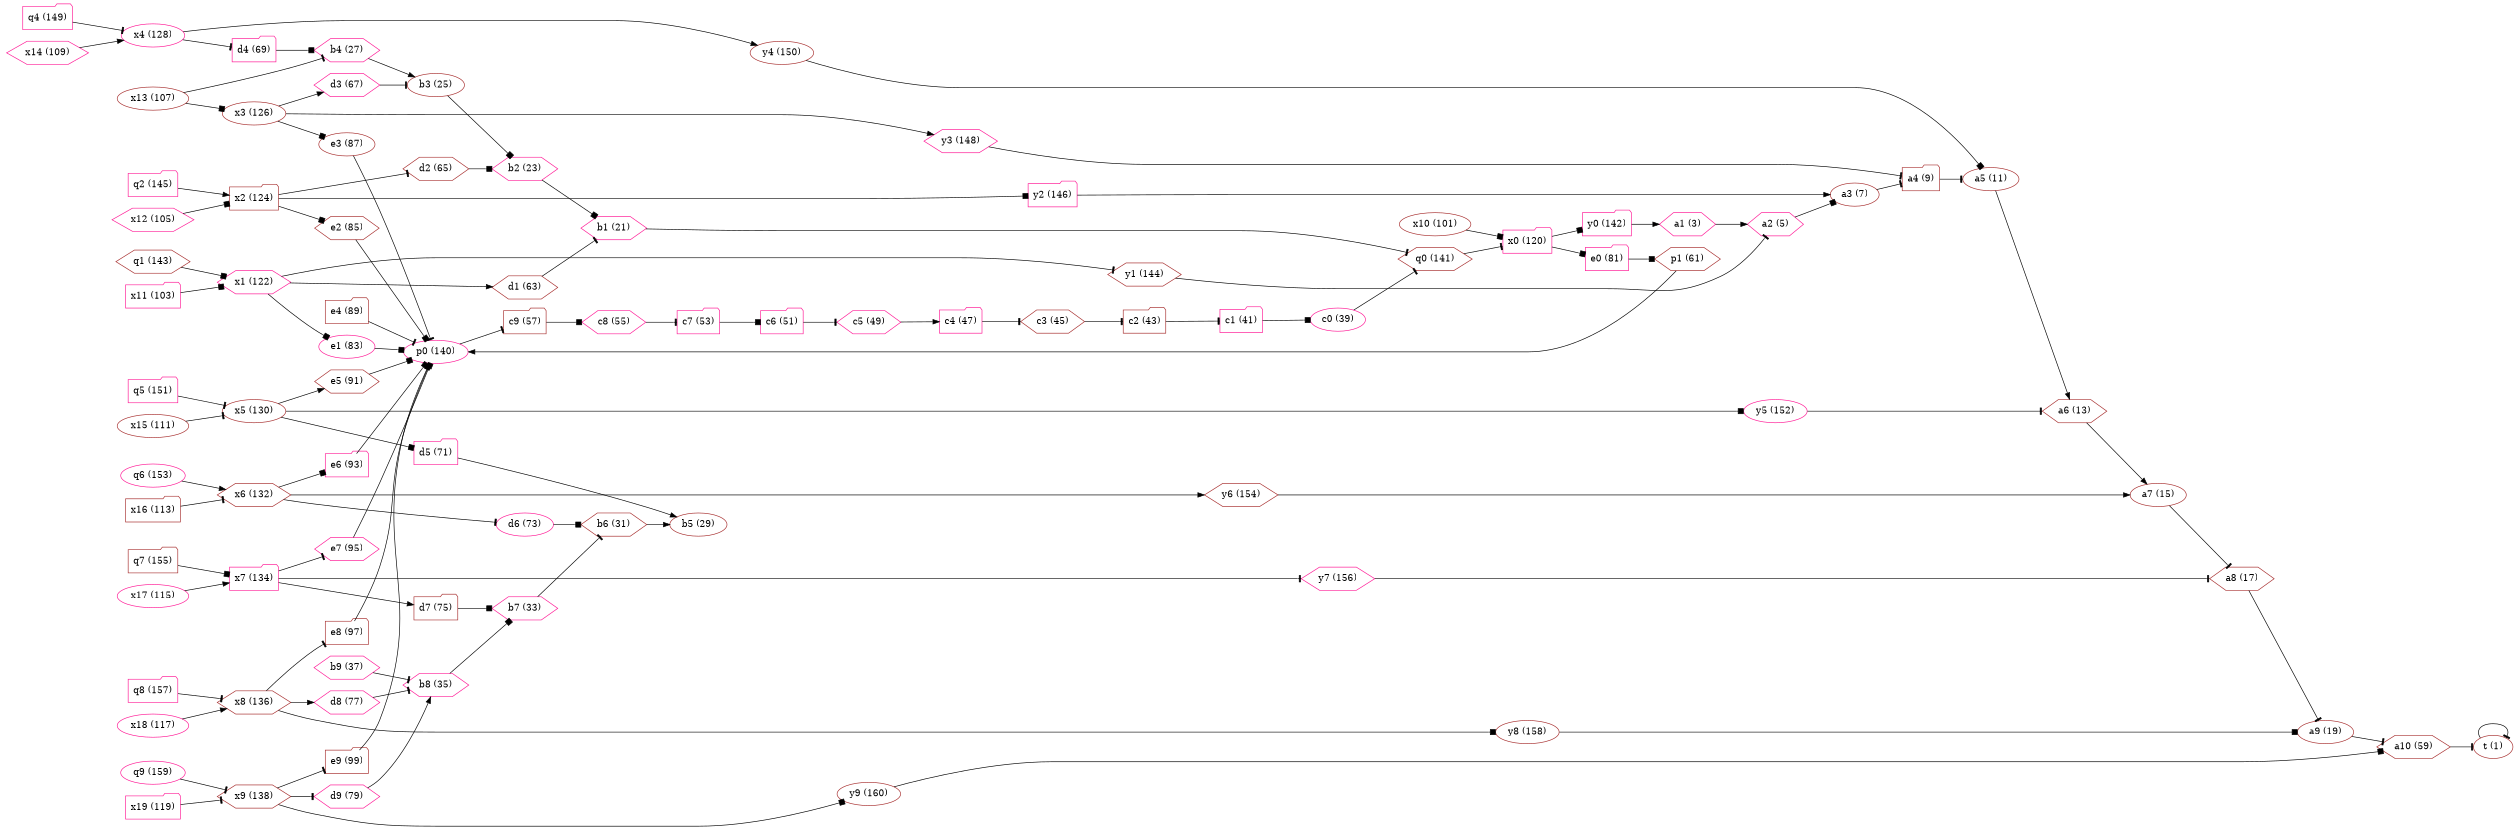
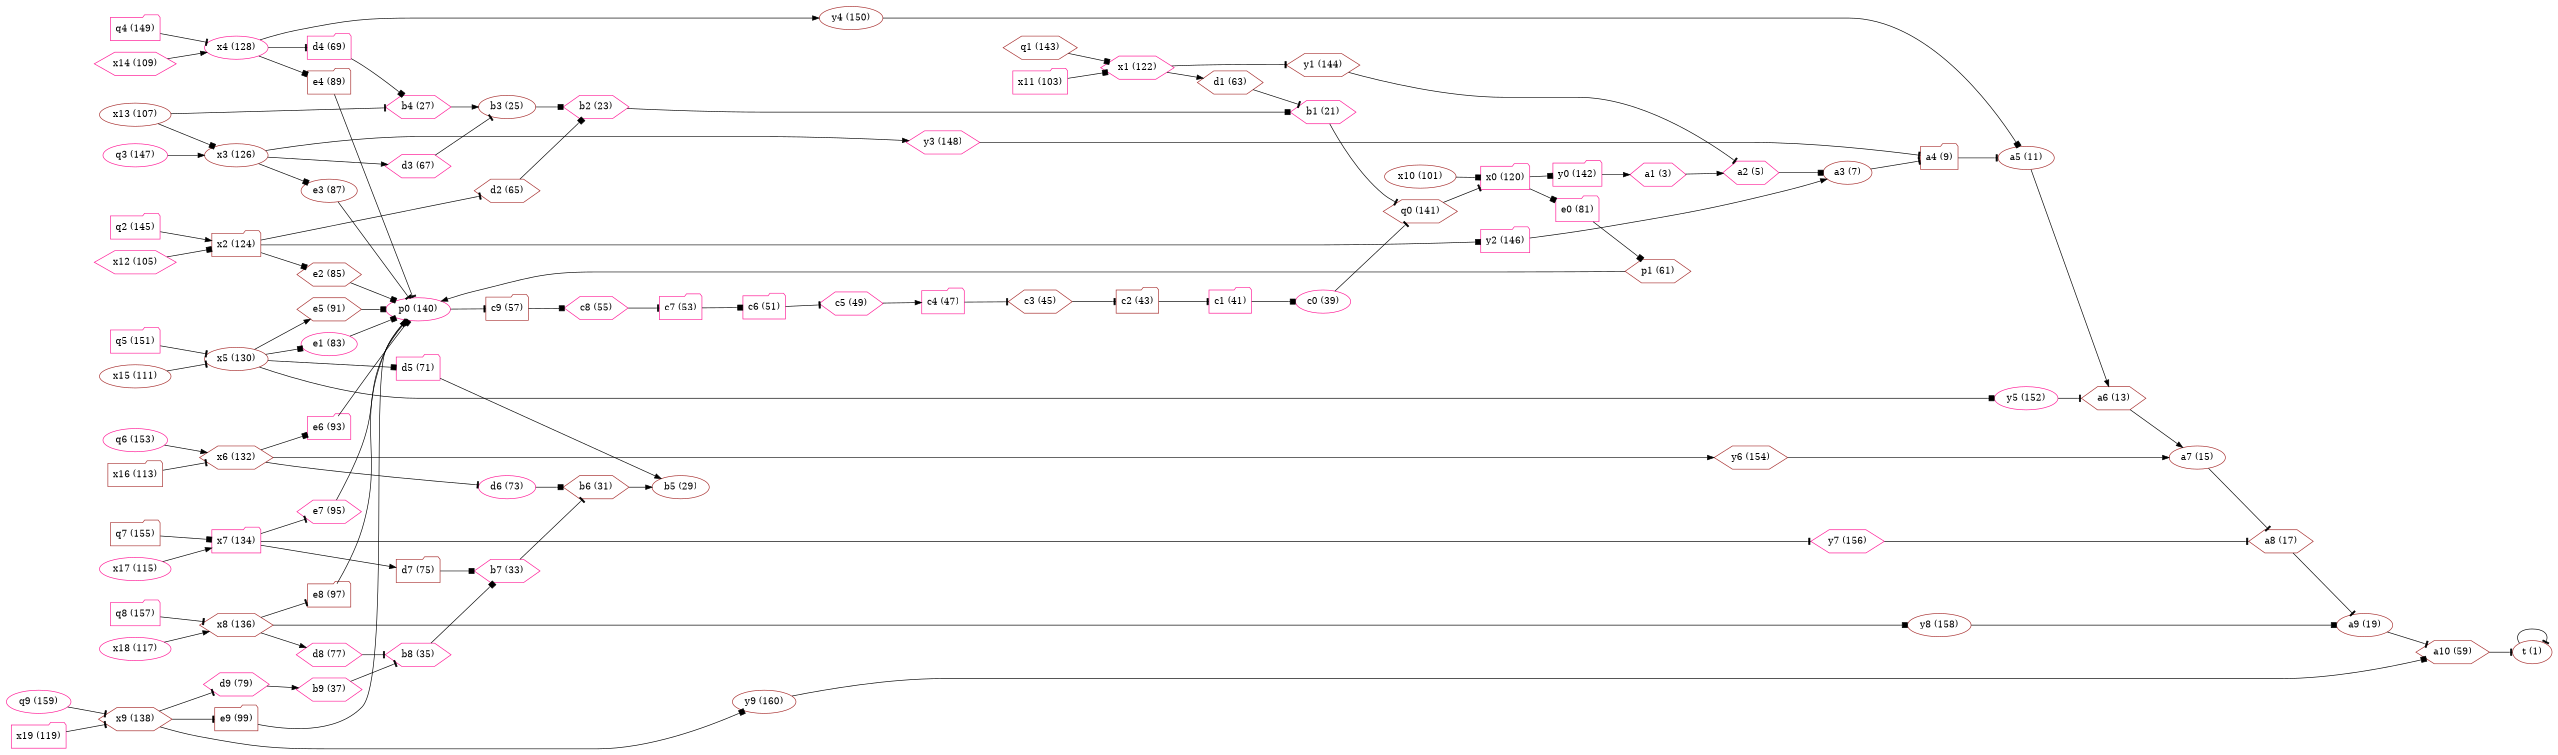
none -> (280, 64)
none -> (135, 155)
(295, 315) -> (281, 352)
(403, 750) -> (279, 687)
